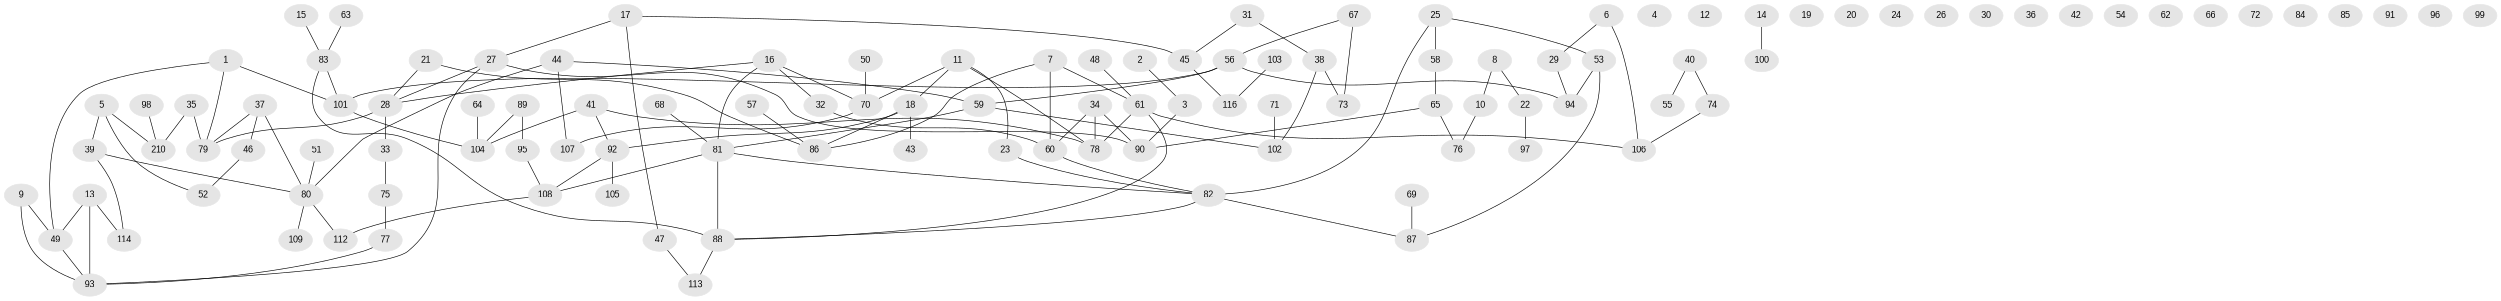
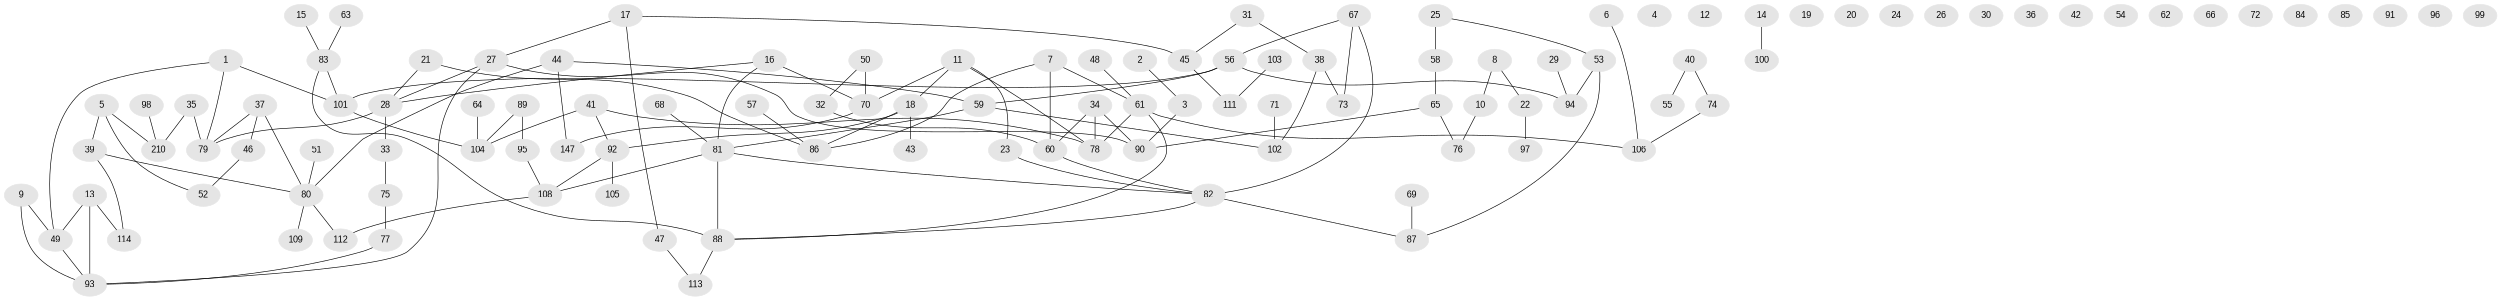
(1580, 38) -> none
(801, 88) -> (848, 78)
(1230, 105) -> (1230, 105)
(1359, 149) -> (1343, 144)
(567, 150) -> (567, 150)
